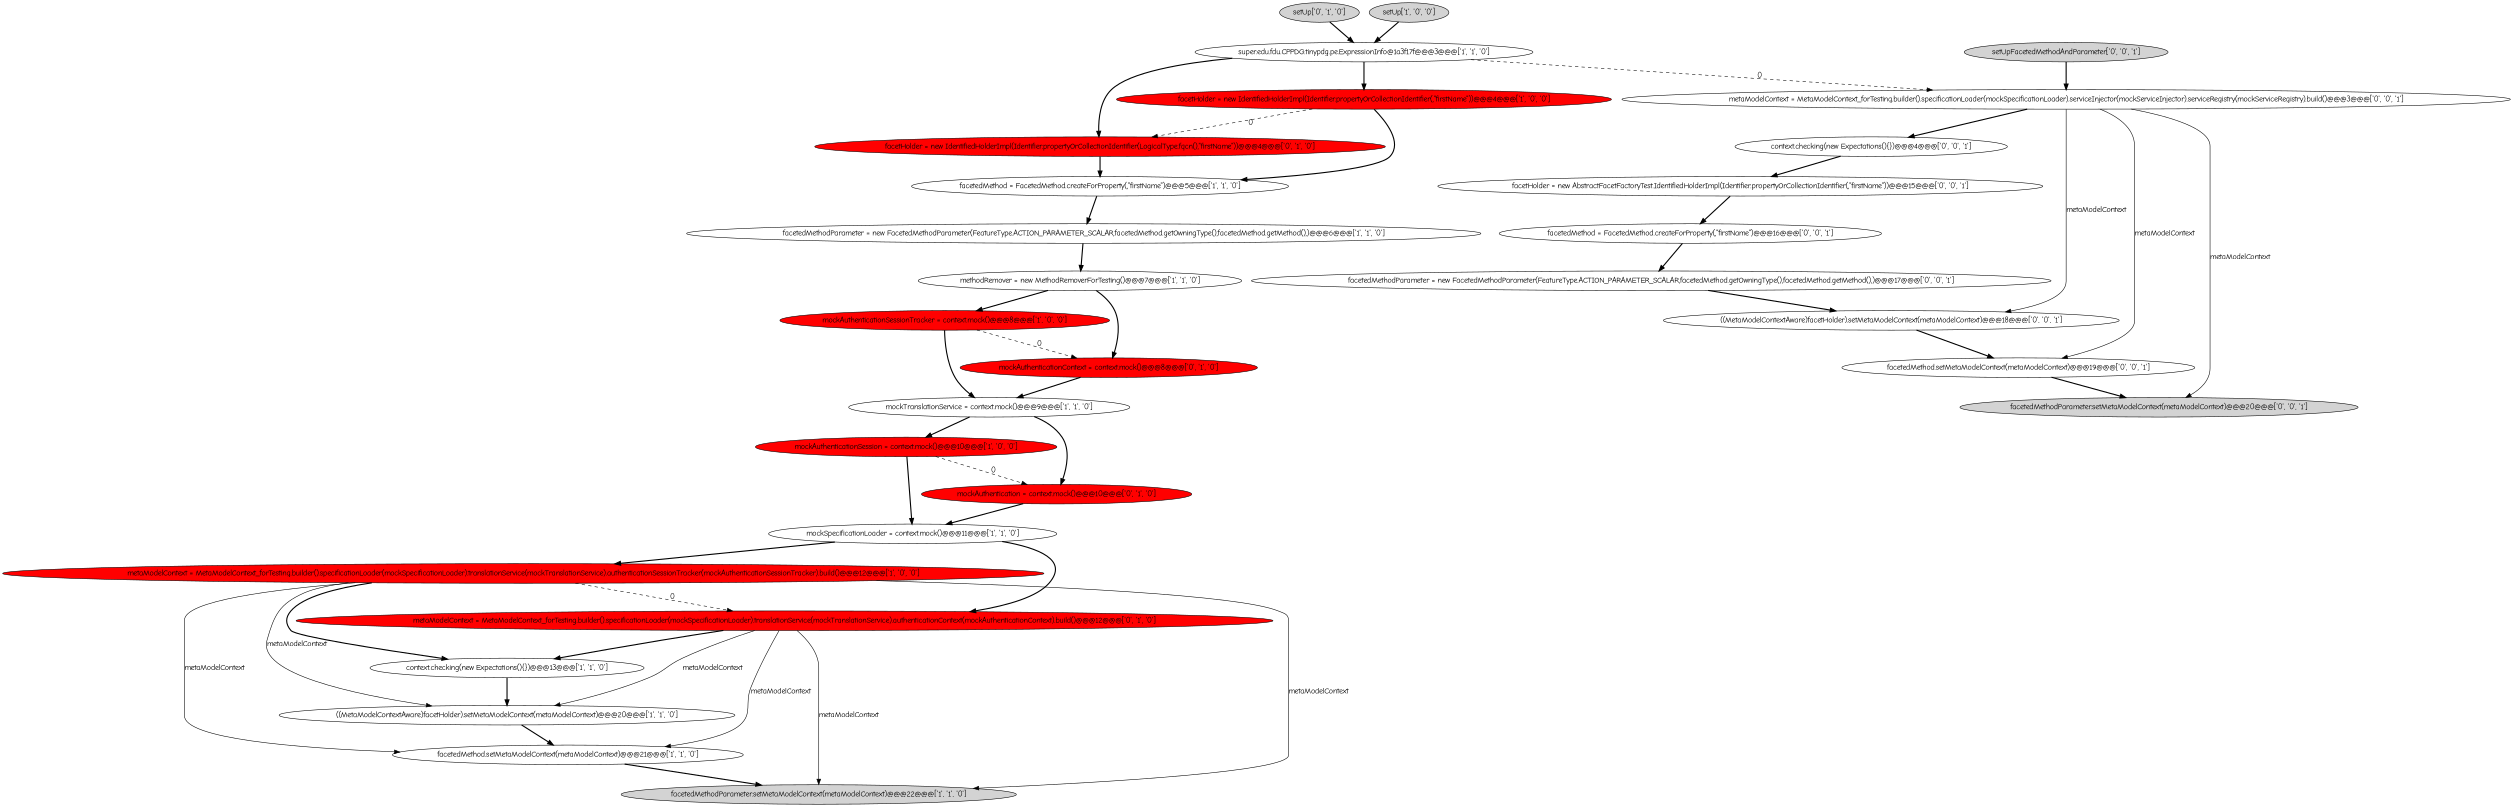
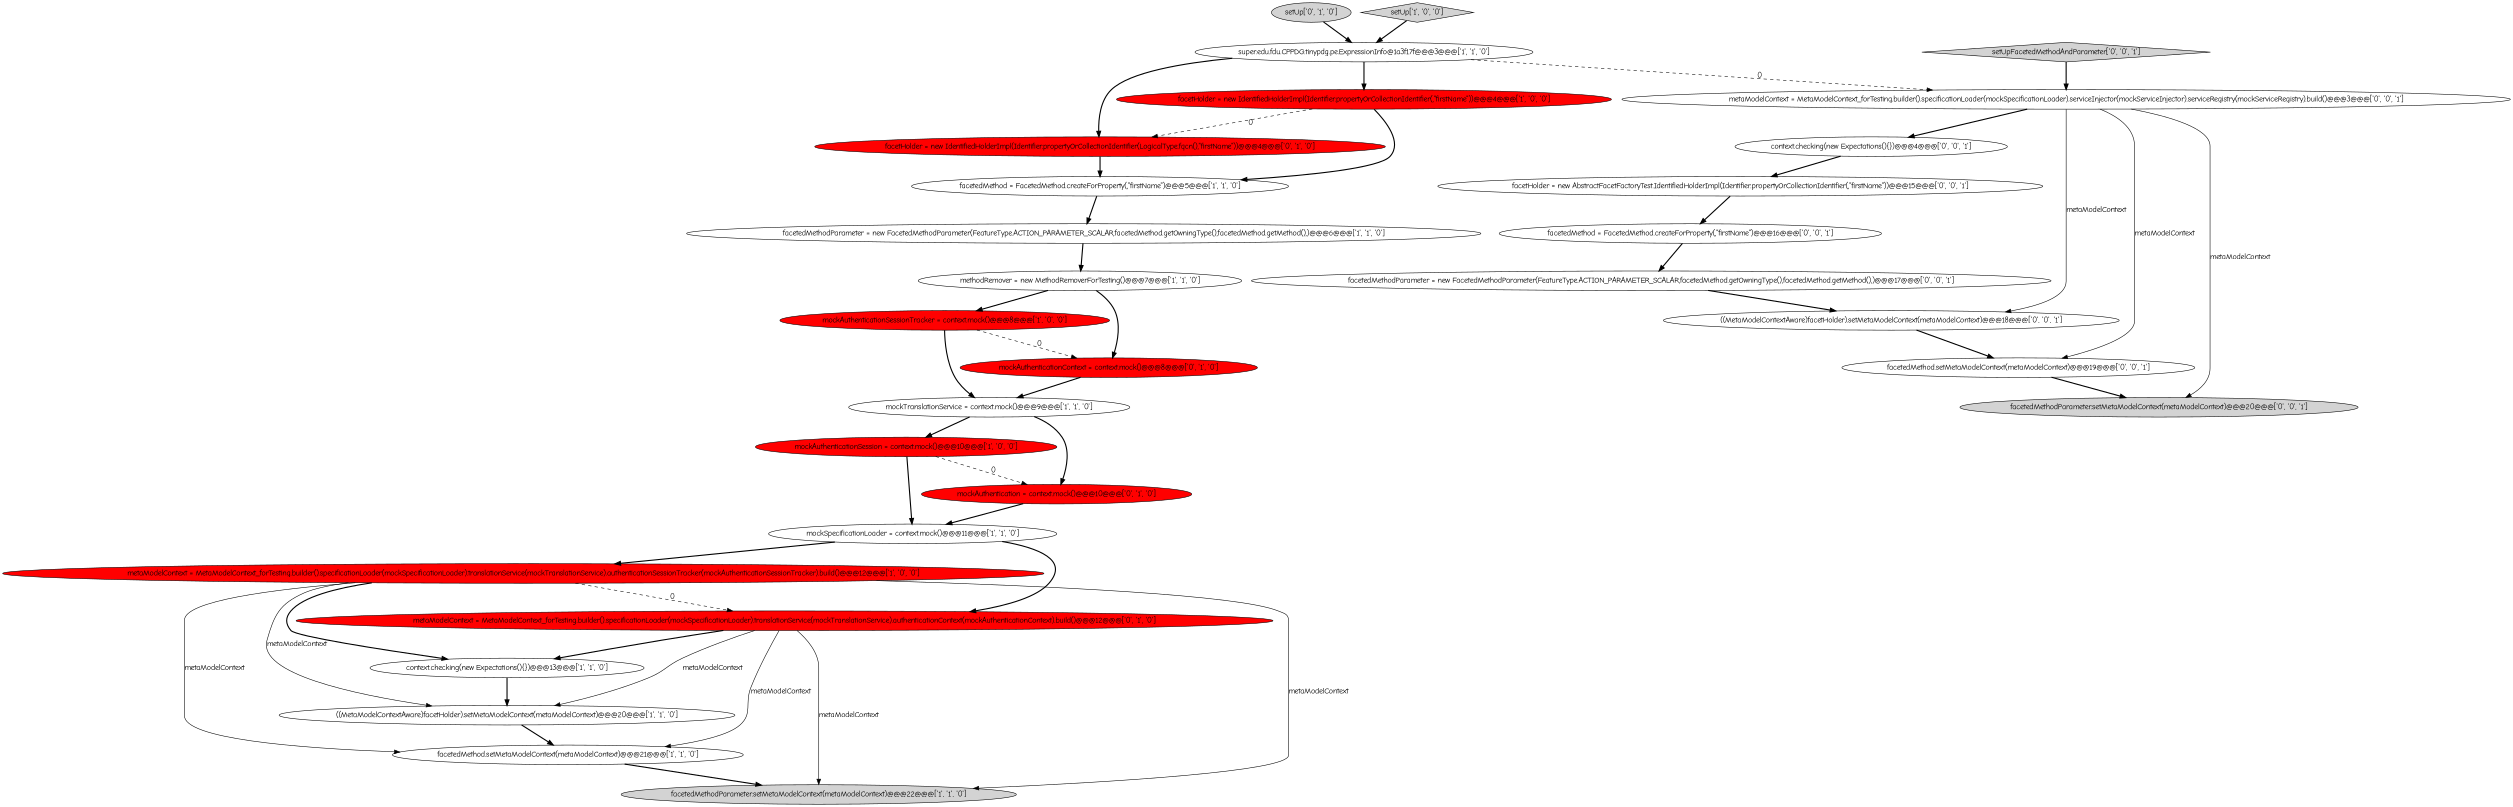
(1409, 12) -> (1417, 12)
(2066, 52) -> (2066, 52)
